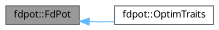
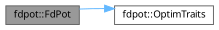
(102, 22) -> (92, 9)
